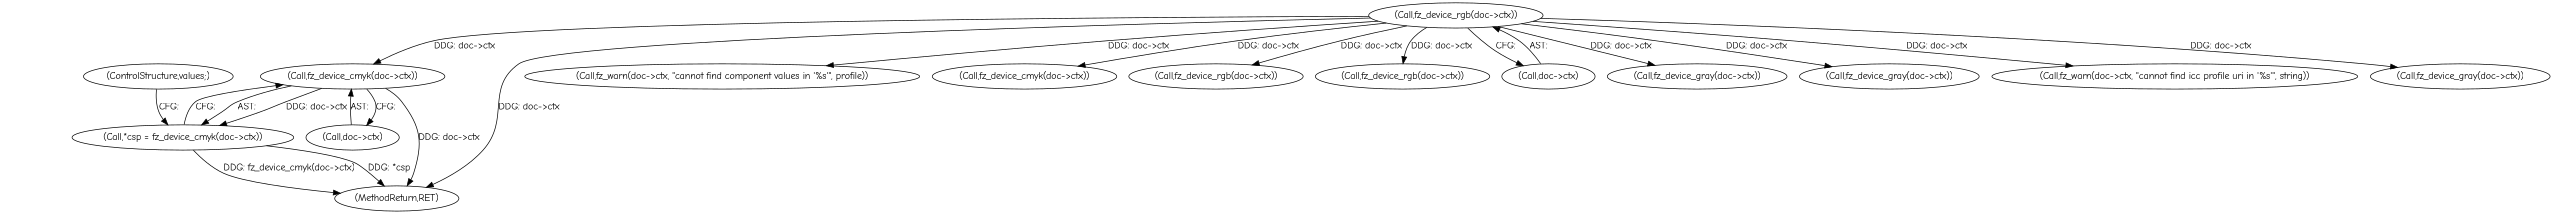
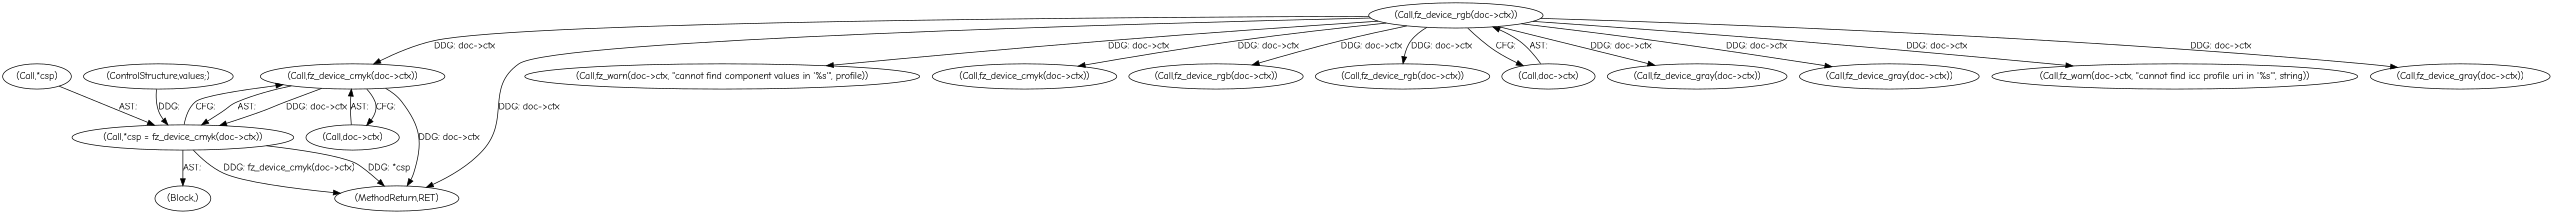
none -> (37, 76)
(171, 107) -> (171, 107)
none -> (183, 198)
